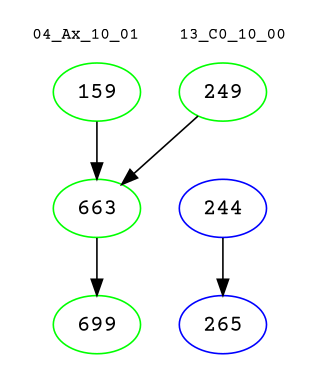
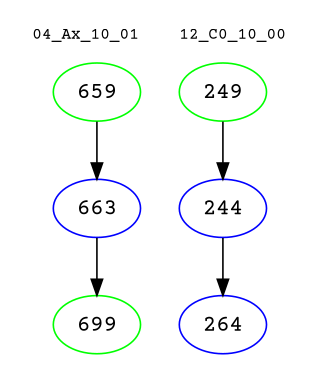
(233, 35) -> (233, 35)
(97, 92) -> (97, 92)
(177, 135) -> (223, 142)
(97, 208) -> (97, 208)
(223, 325) -> (223, 325)
